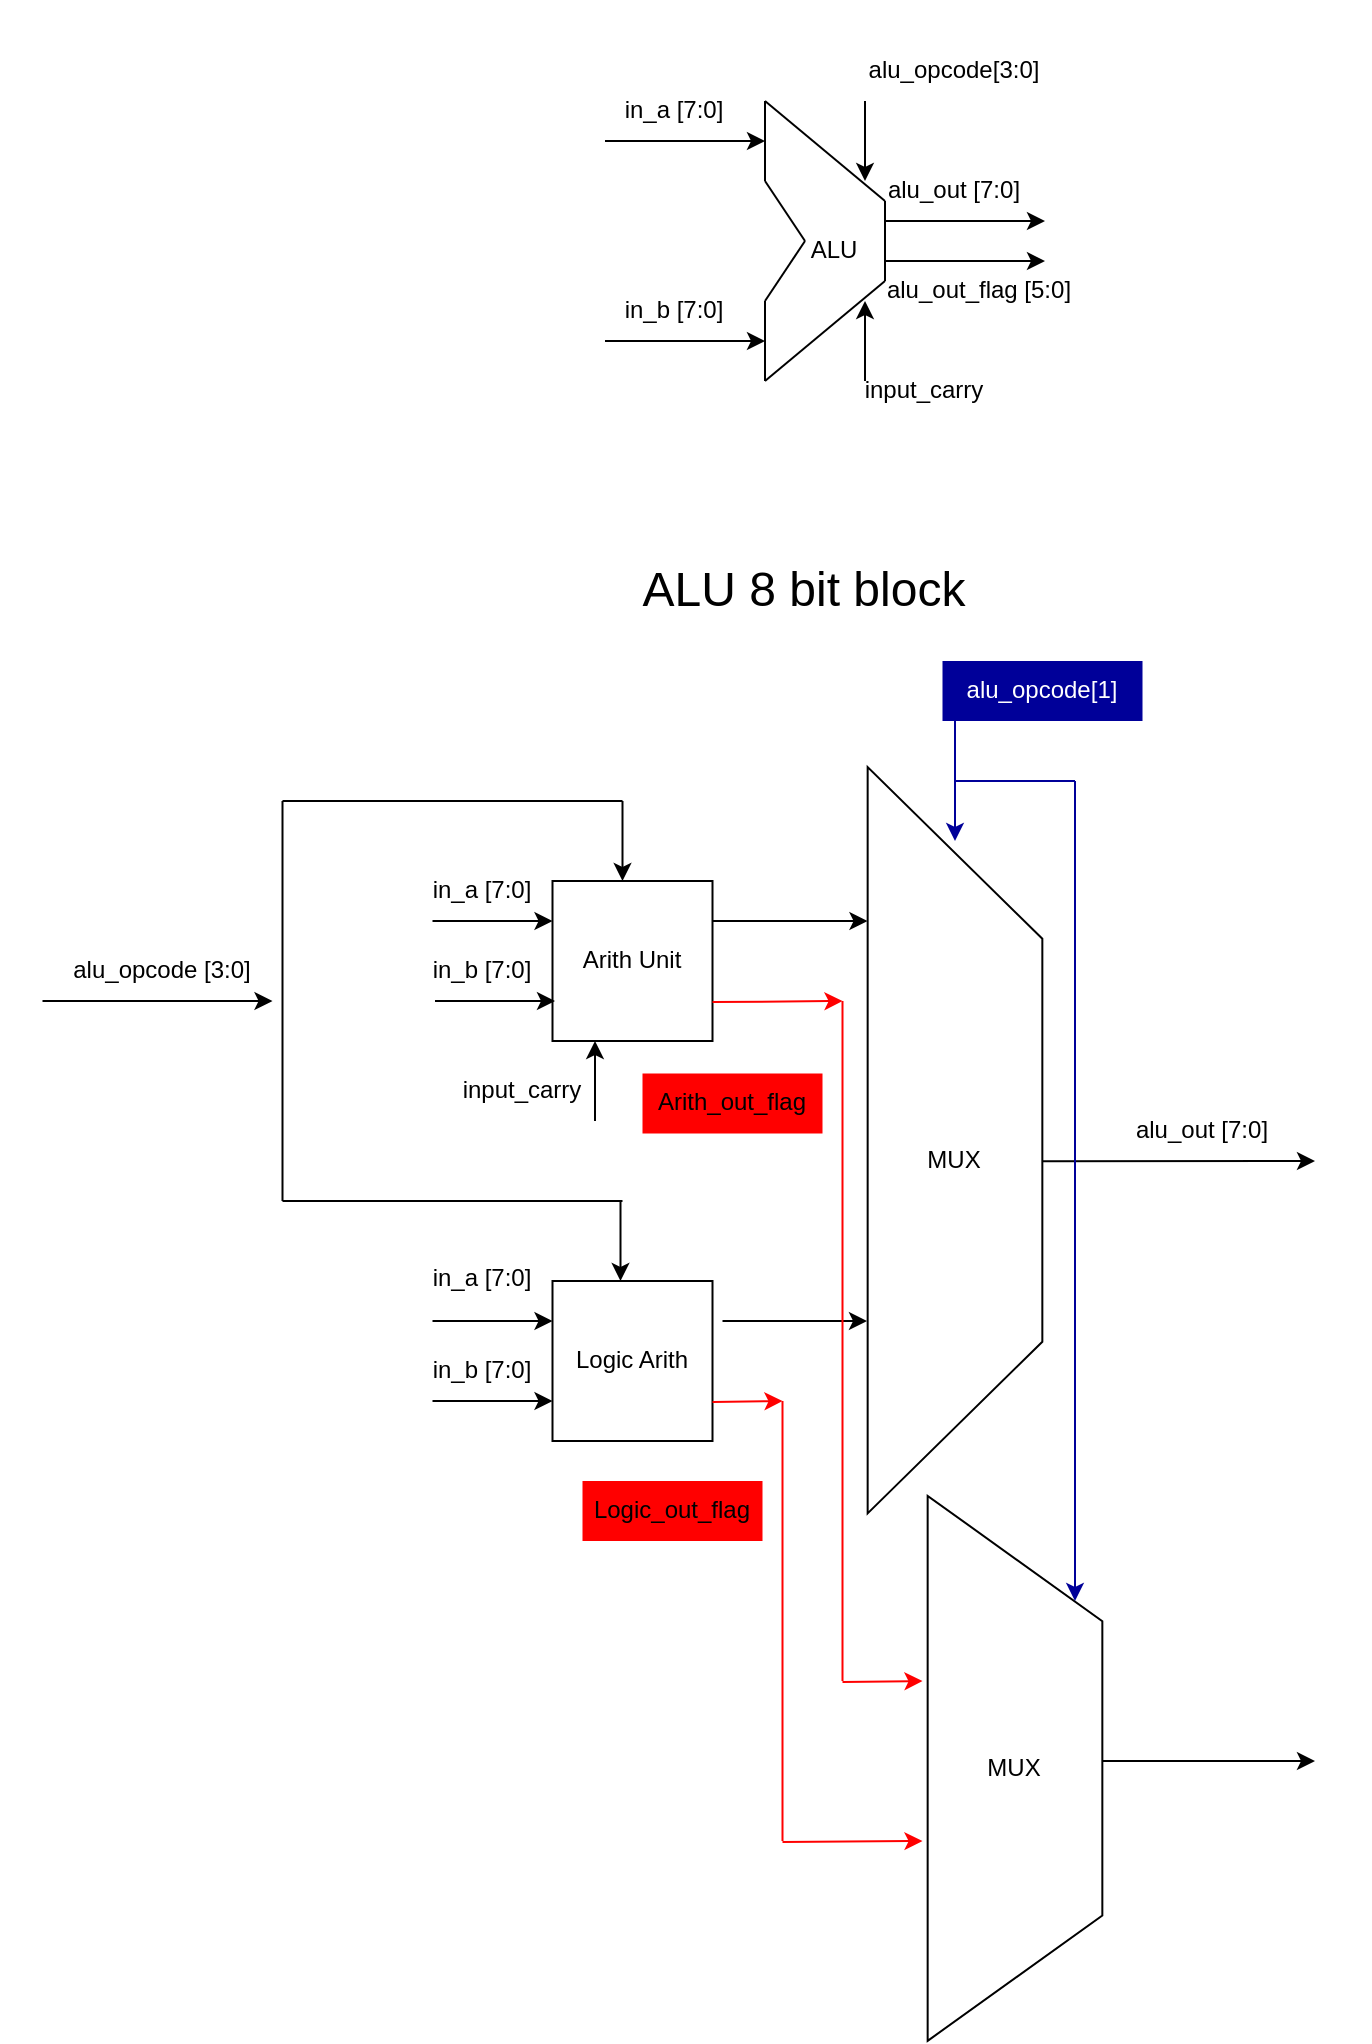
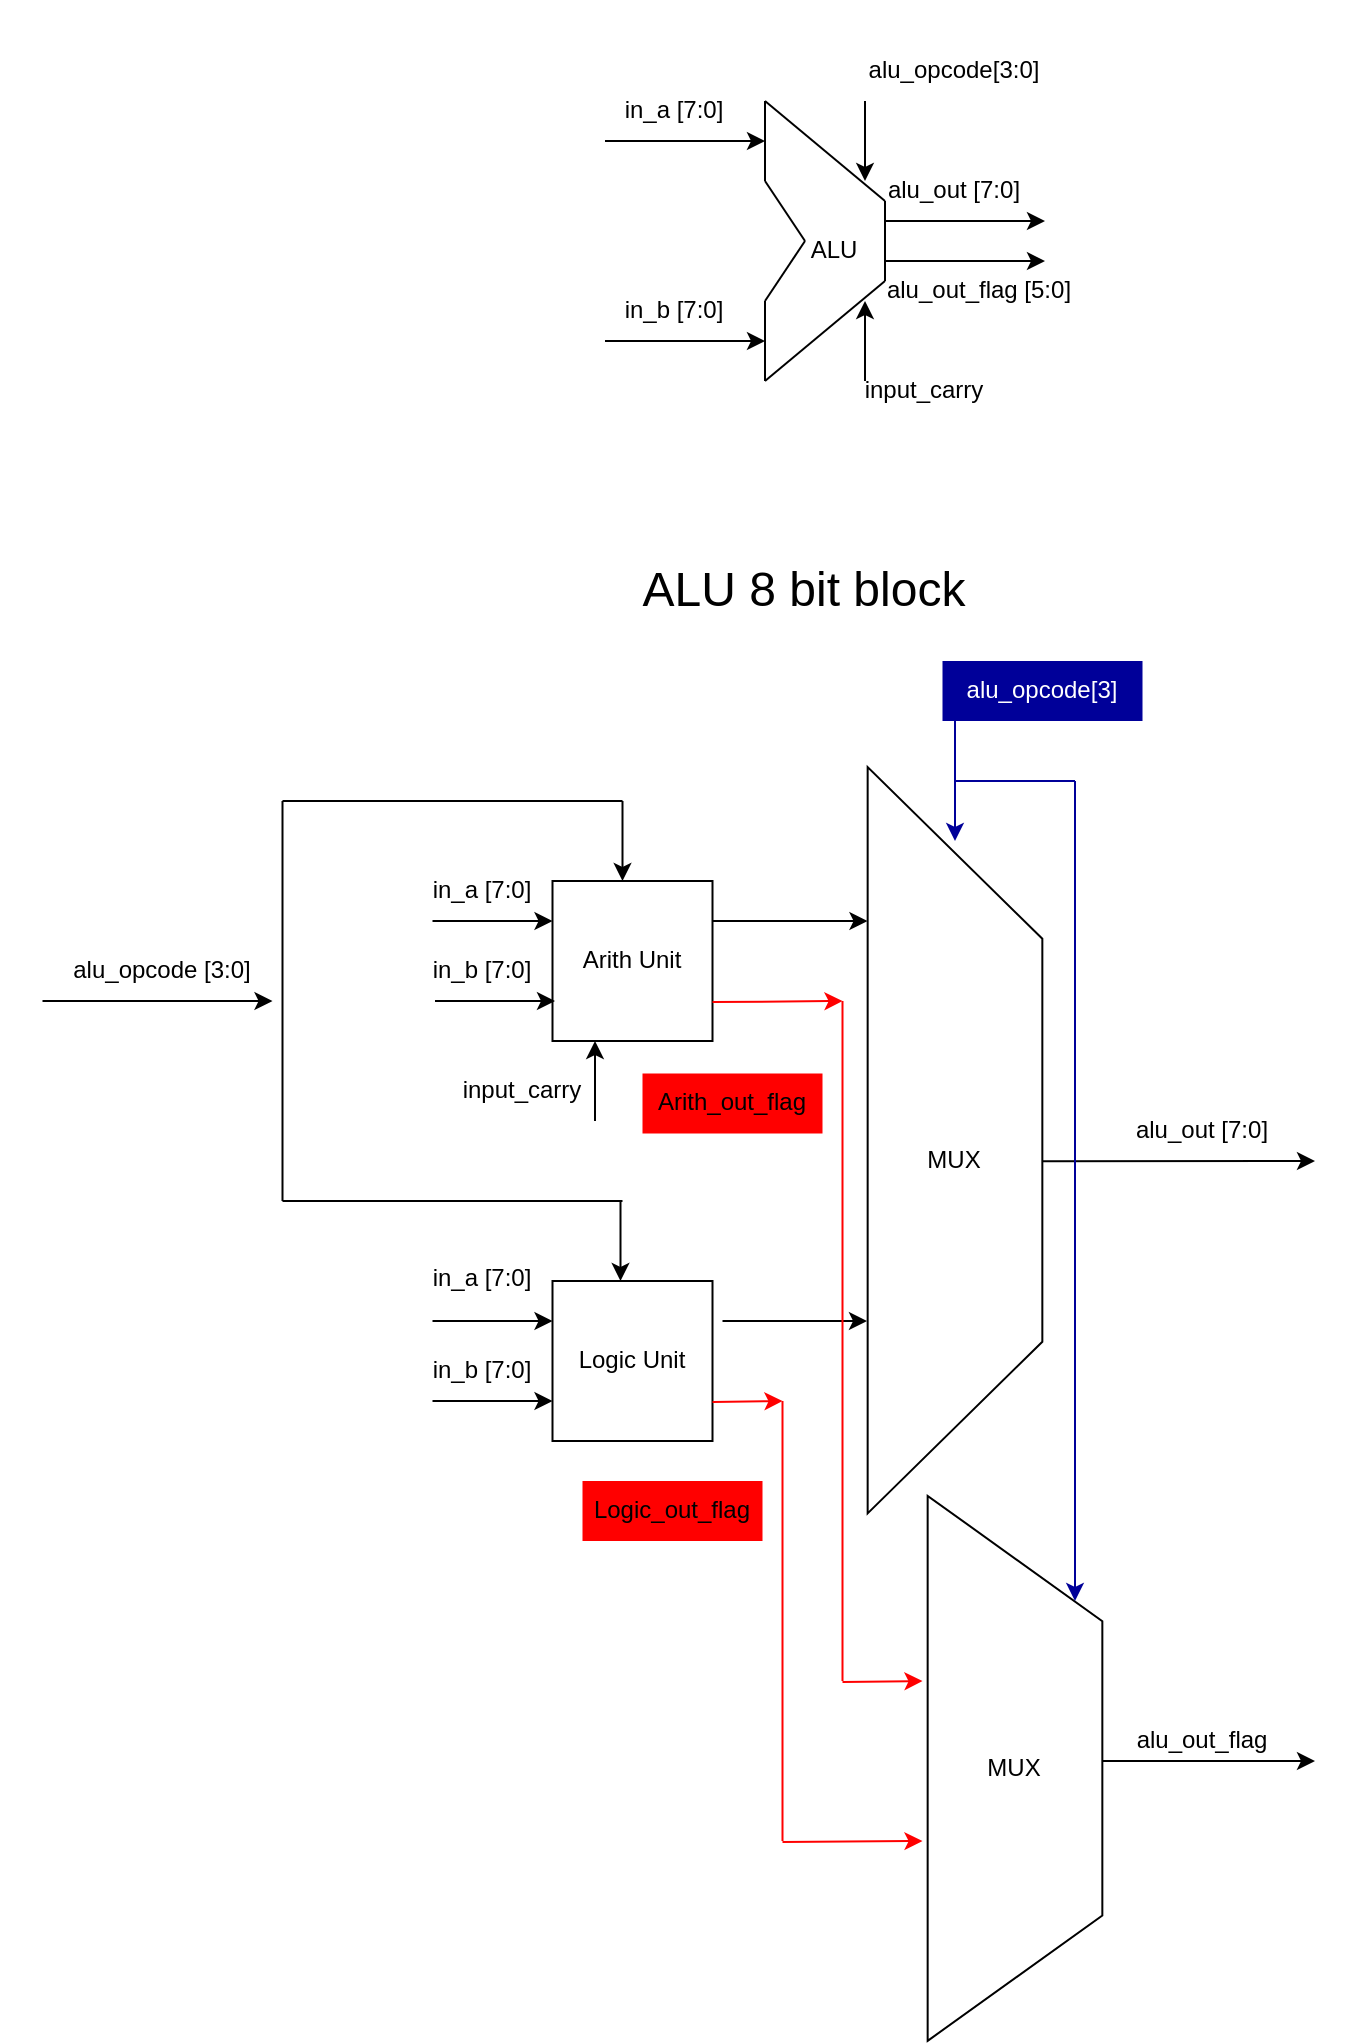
(1043, 691) -> (1043, 691)
(633, 1361) -> (633, 1361)
none -> (1203, 1741)
